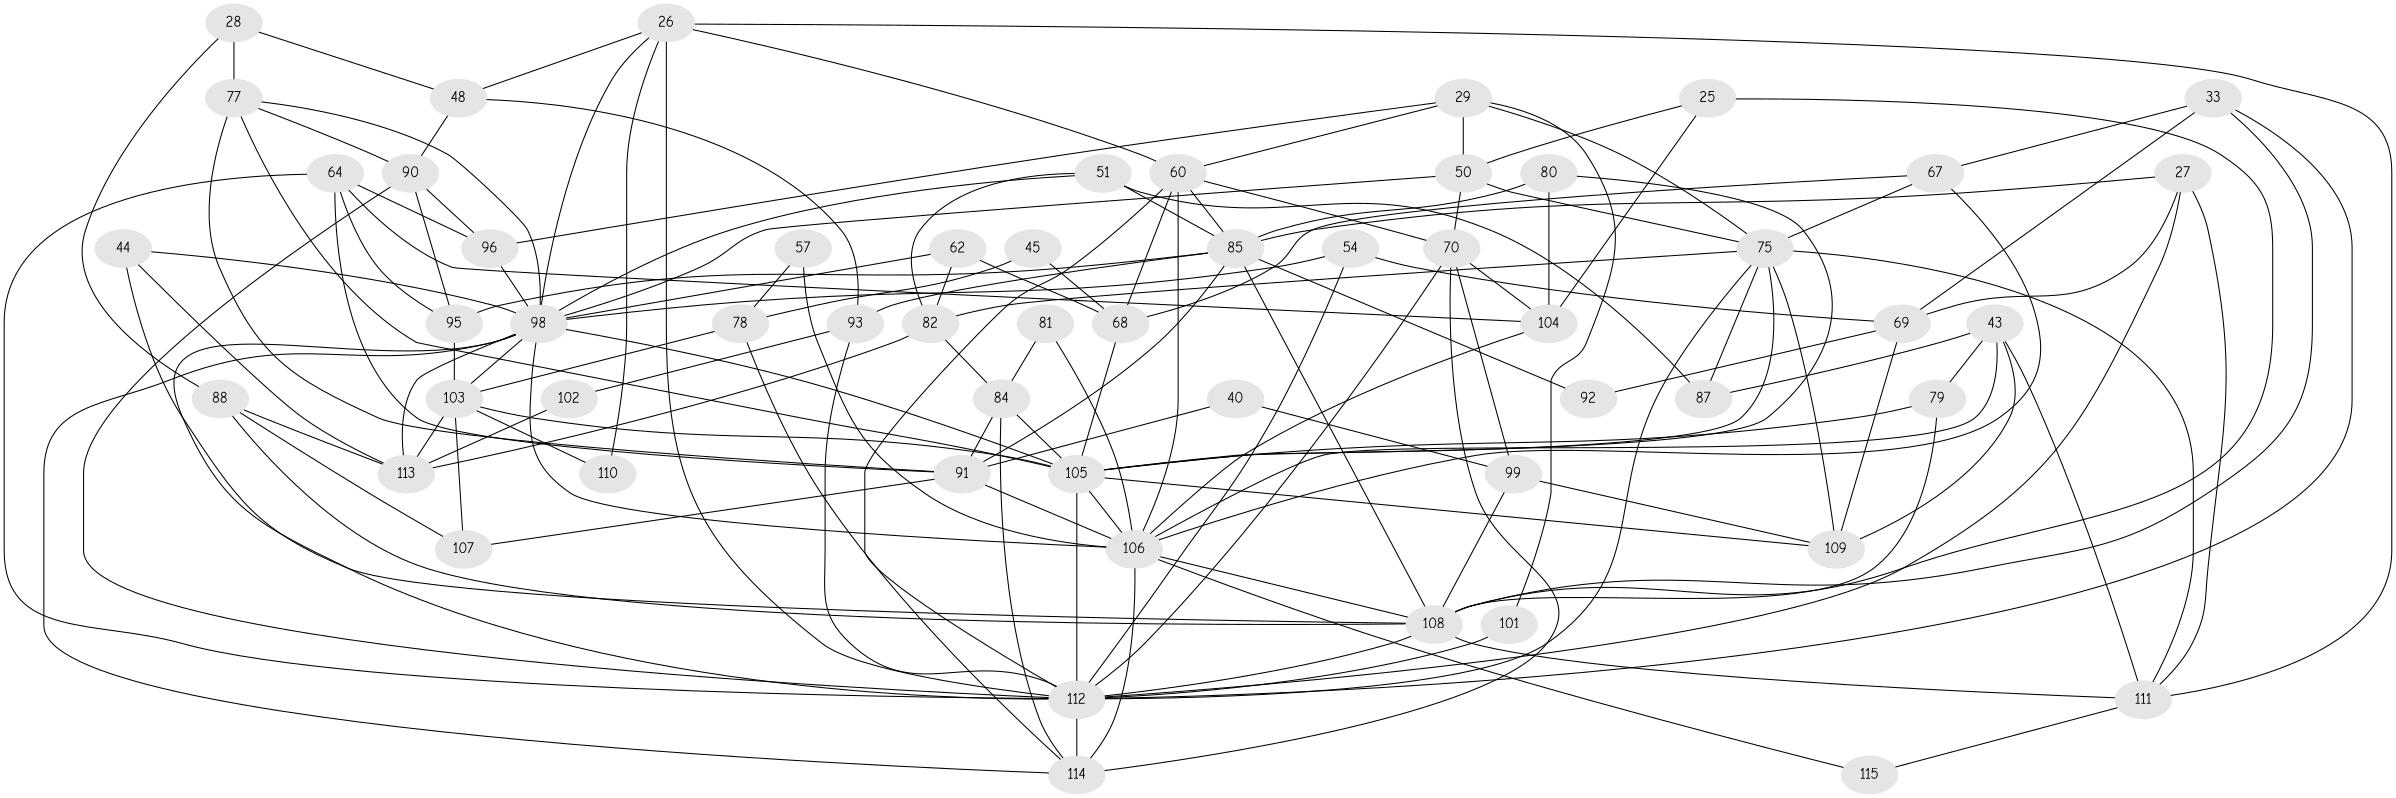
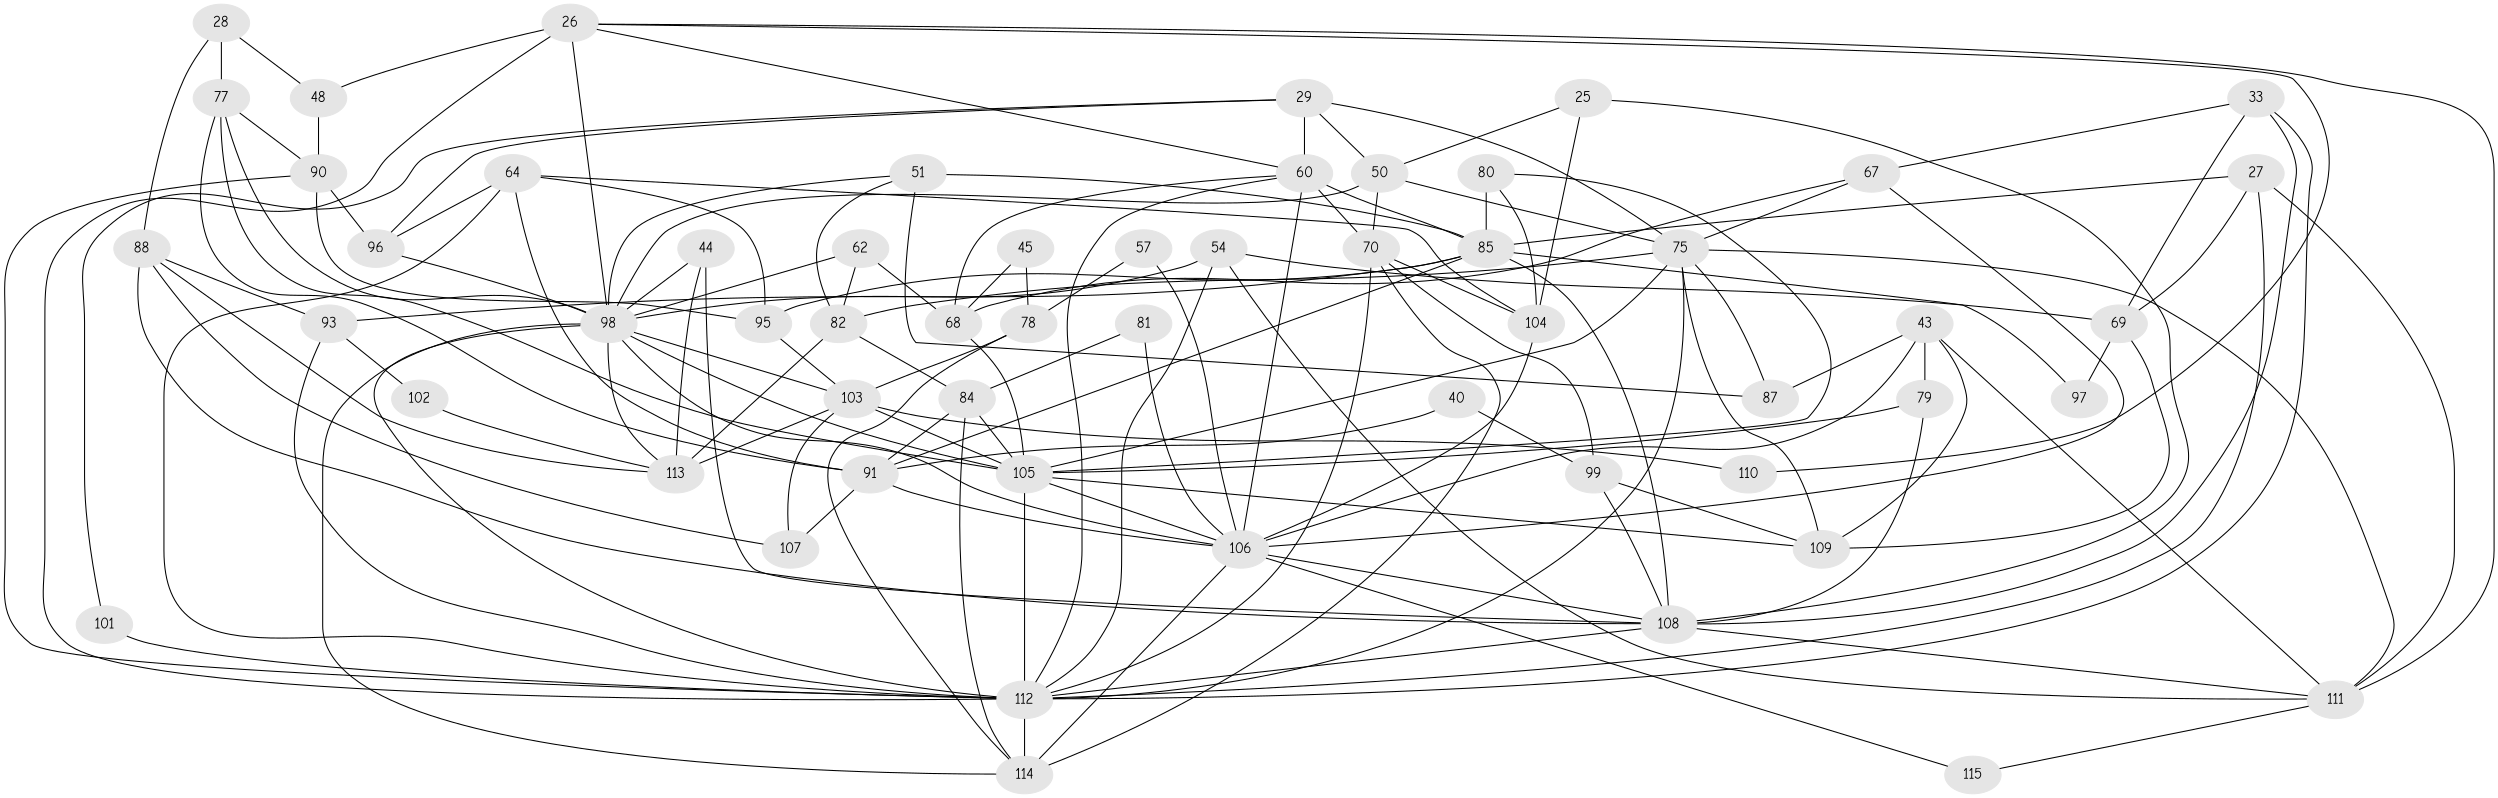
(714, 144) -> (235, 287)
(1589, 399) -> (2079, 399)
none -> (1690, 661)
